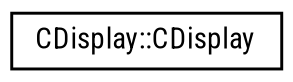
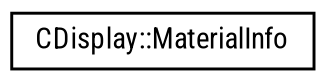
(147, 41) -> (163, 41)
